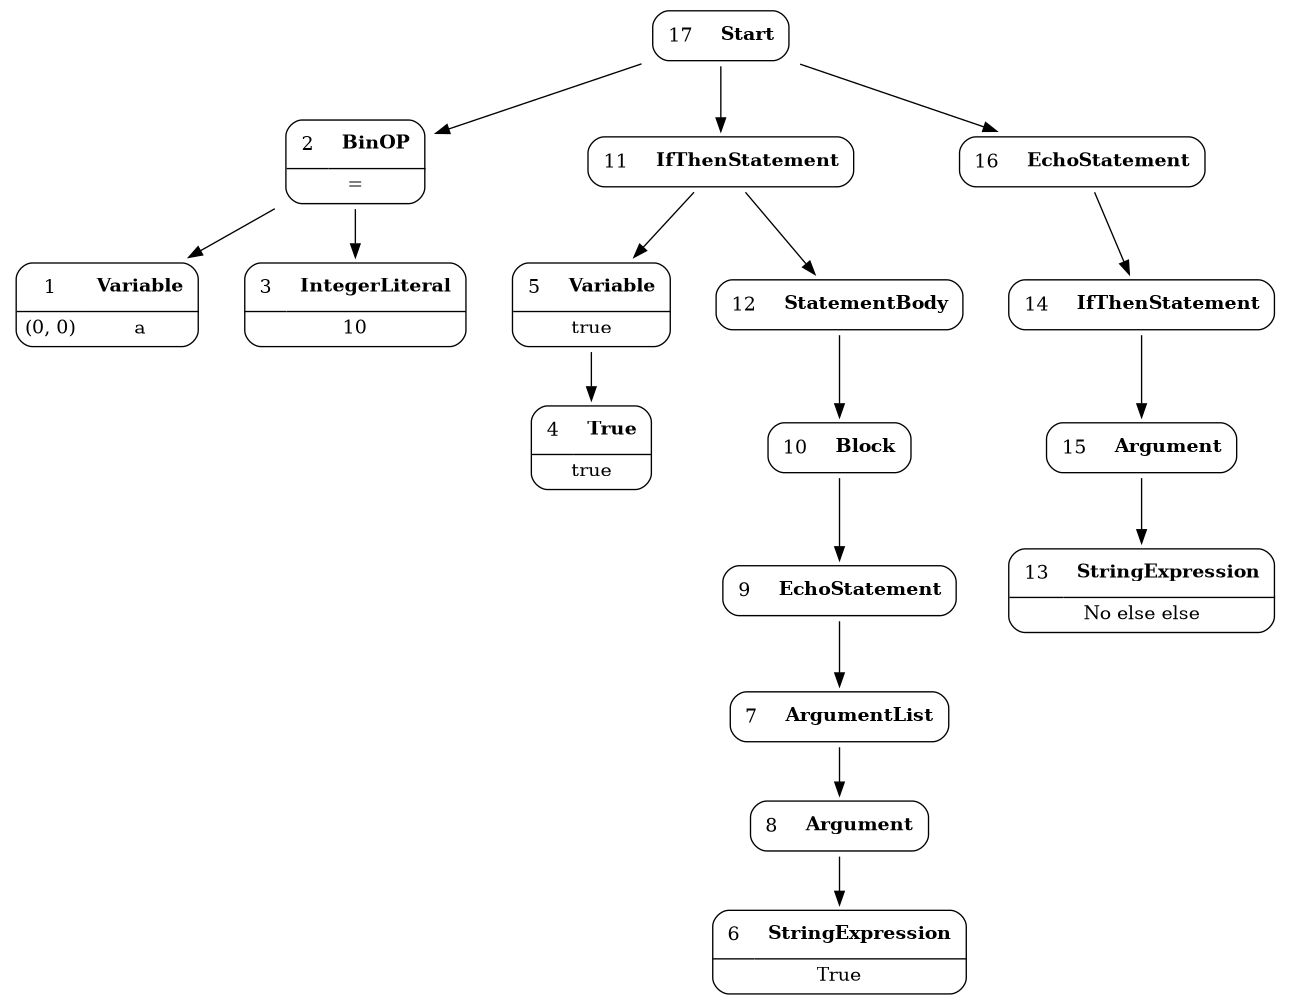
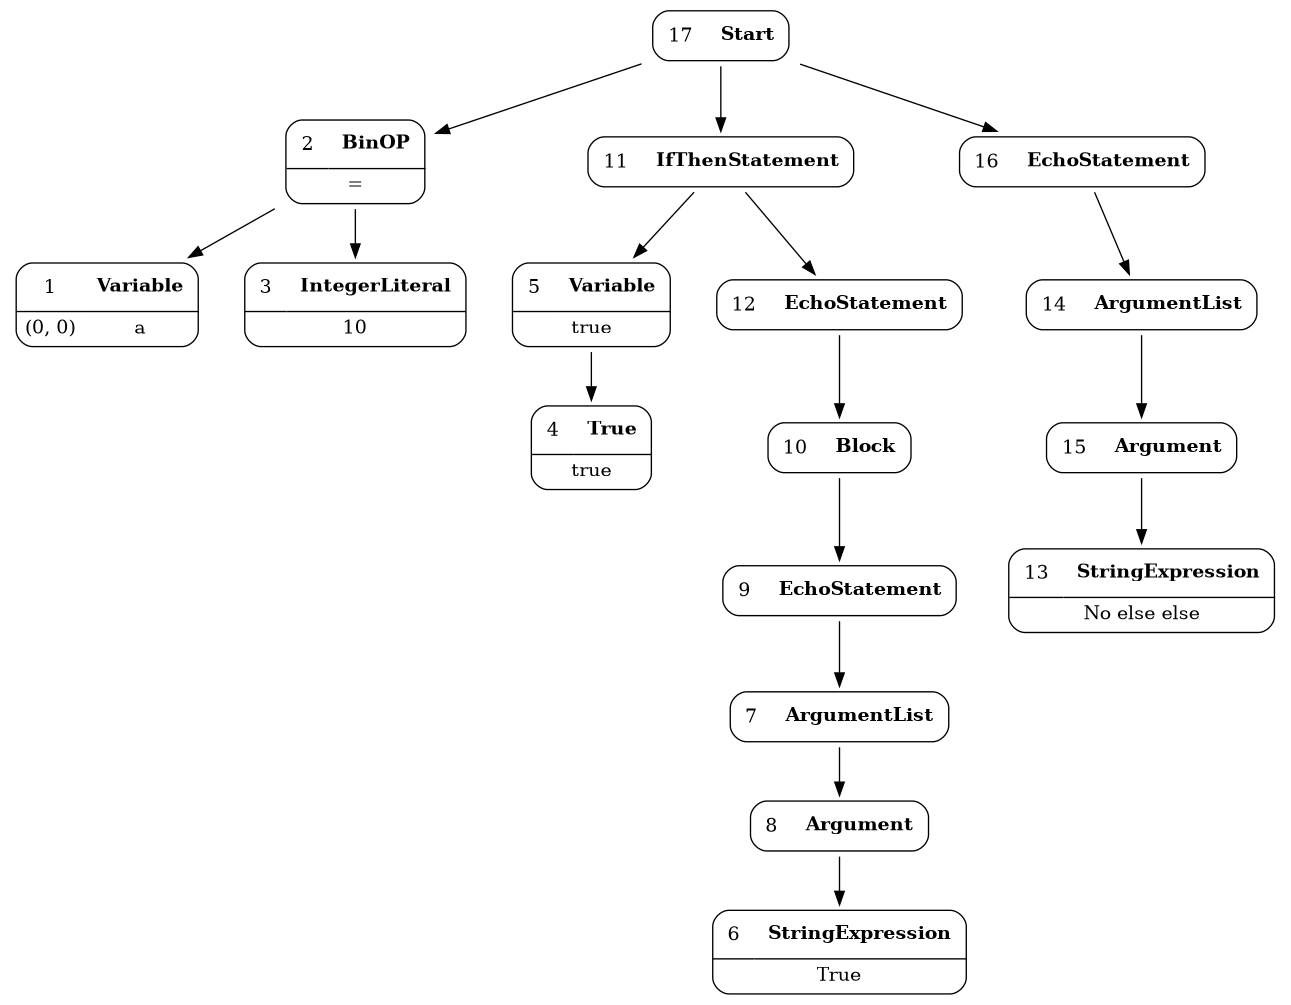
(866, 303) -> (866, 303)
(1169, 303) -> (1169, 303)
